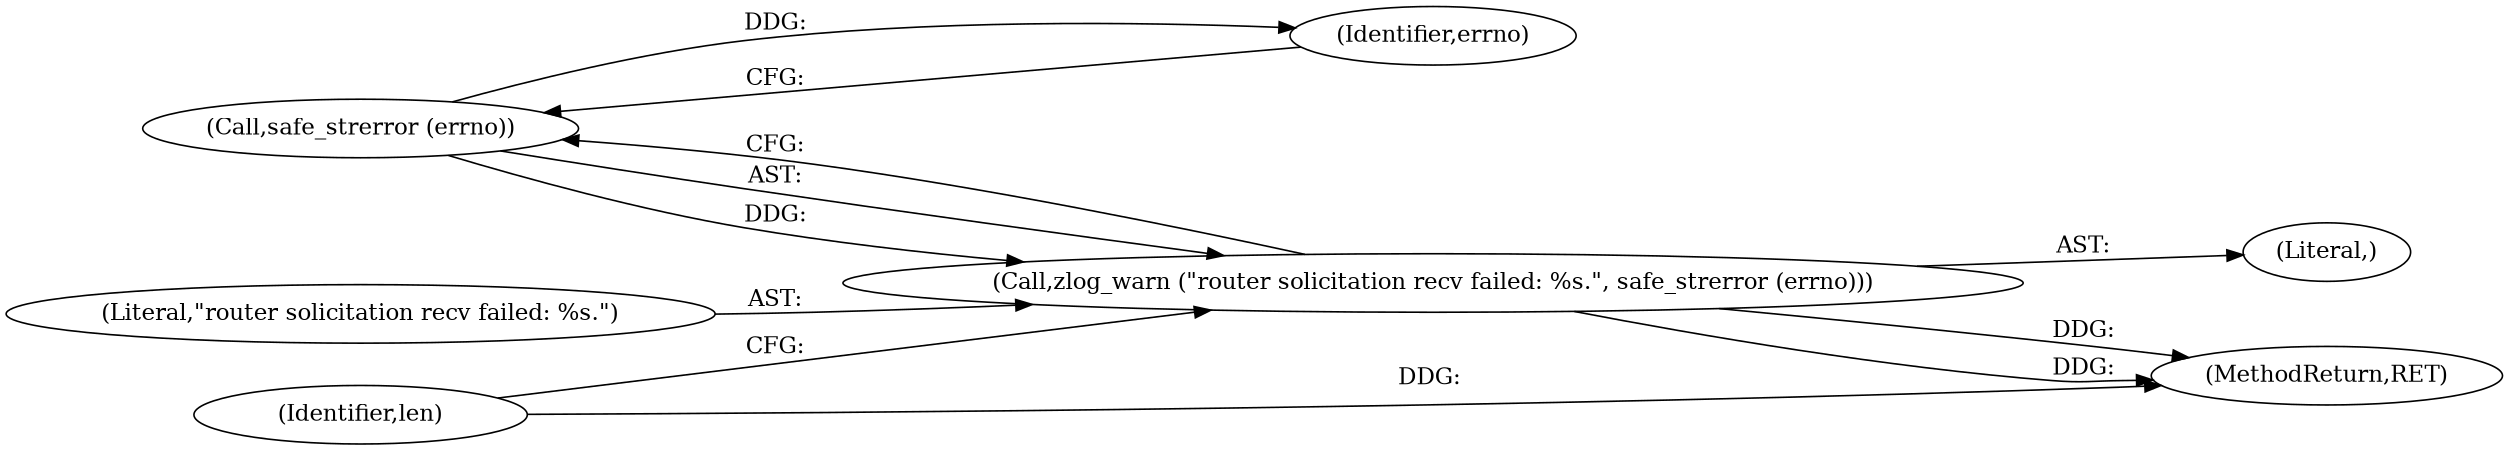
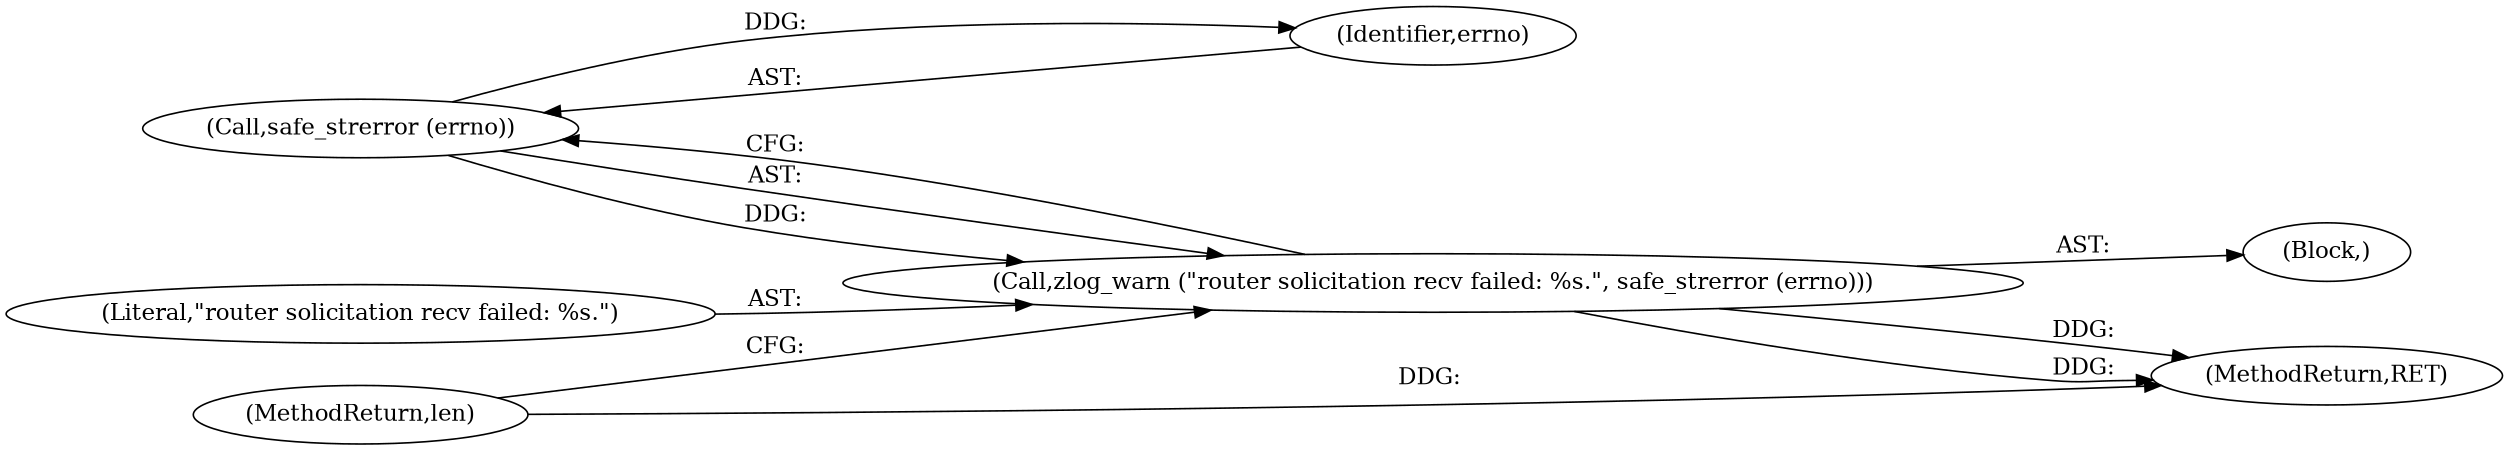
(779, 79) -> (779, 79)
(2327, 252) -> (2327, 252)
(361, 415) -> (361, 415)
